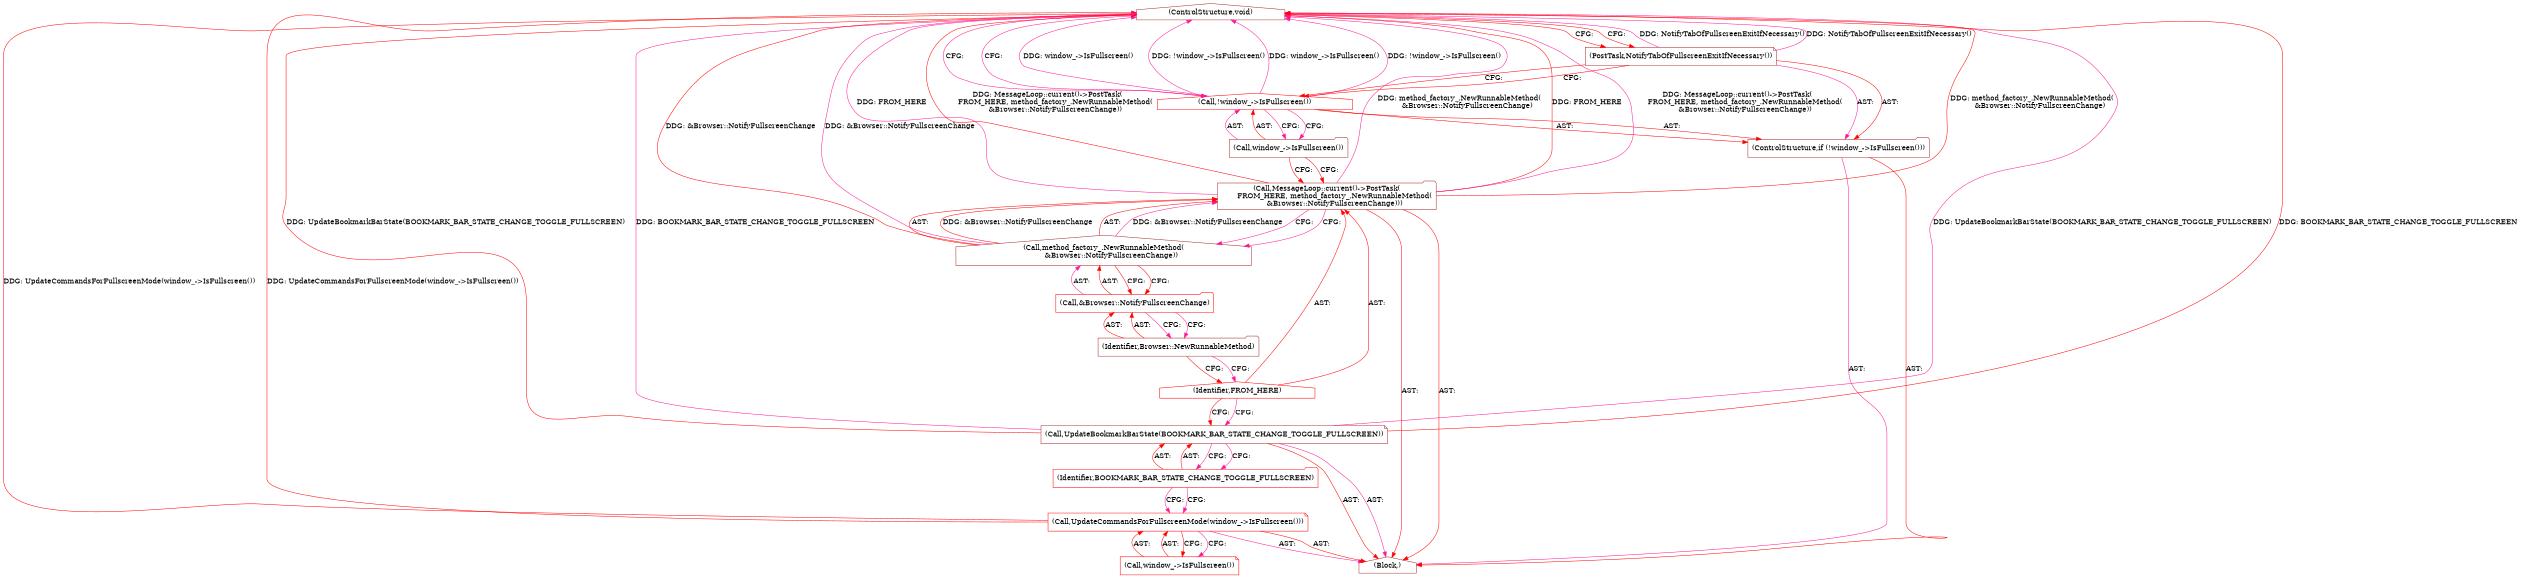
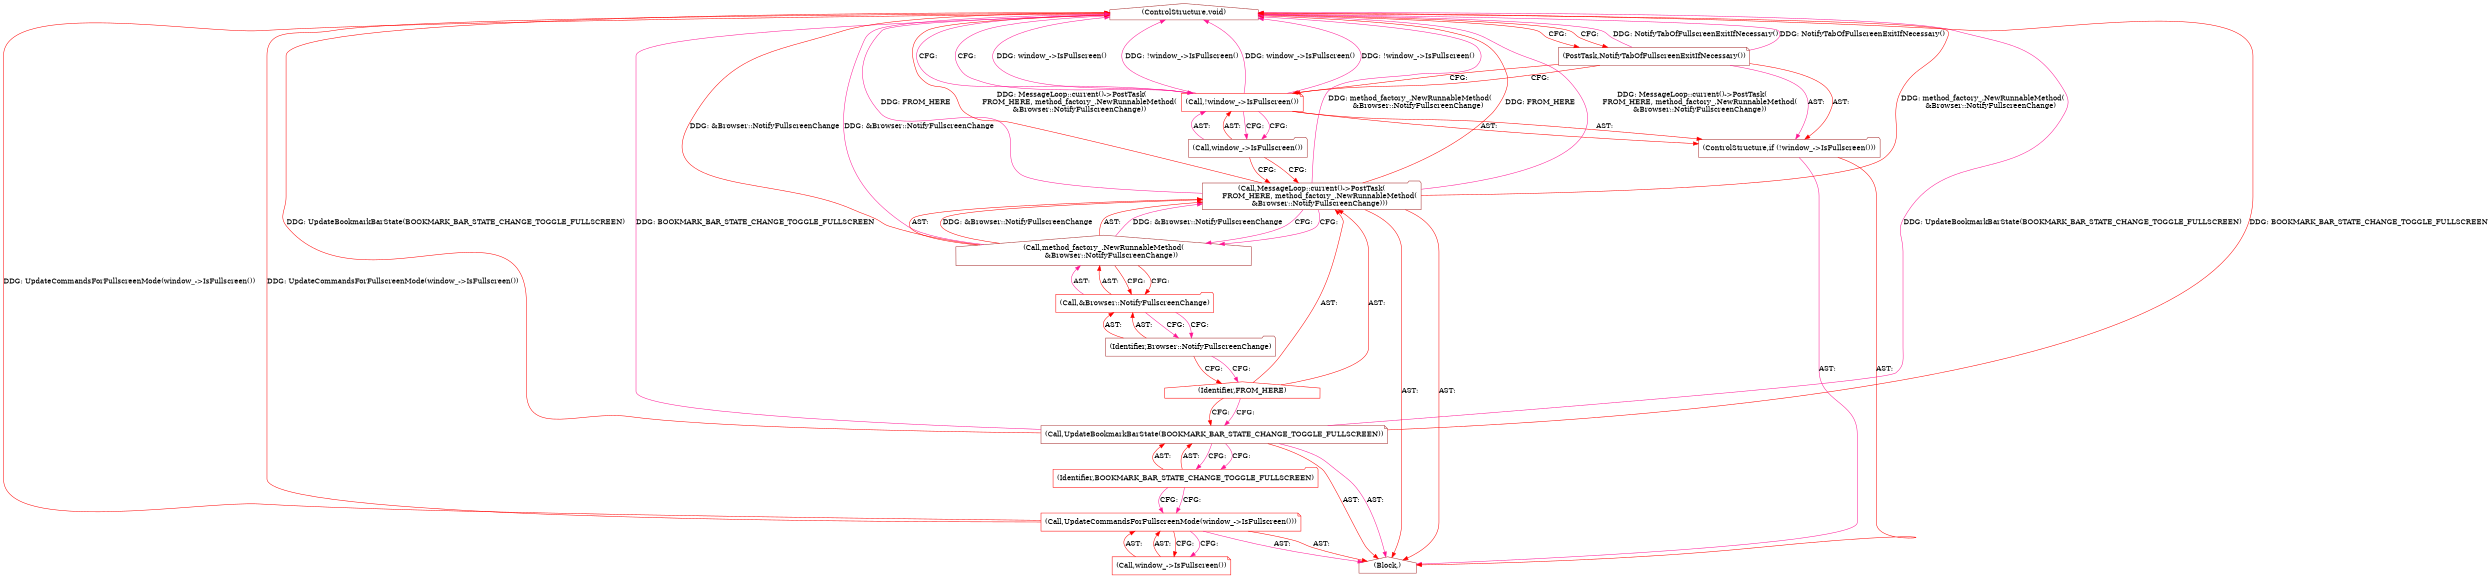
(1255, 102) -> (1242, 102)
(1179, 347) -> (1191, 347)
